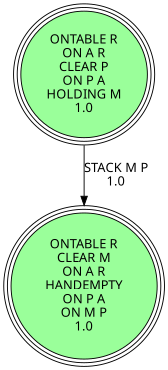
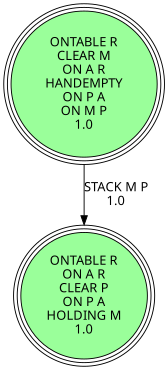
(84, 171) -> (84, 190)
